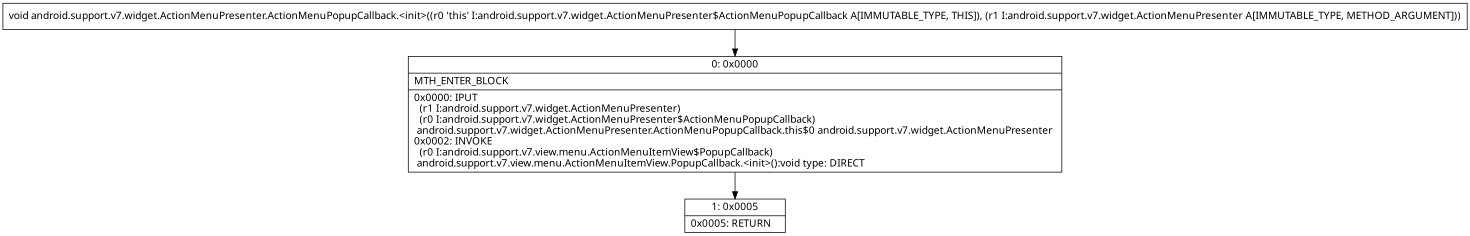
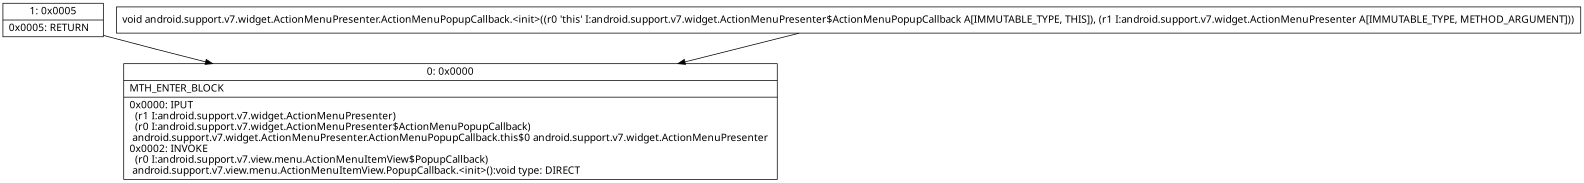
(735, 182) -> (155, 49)
